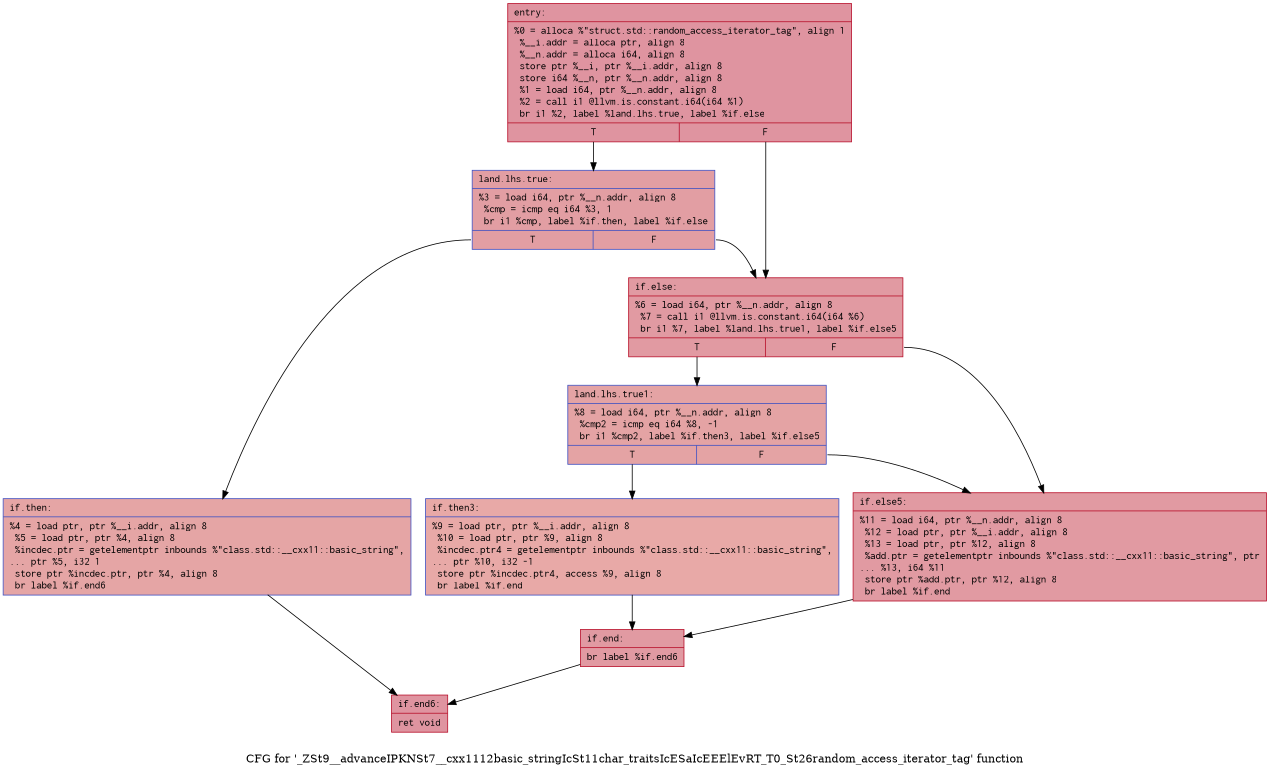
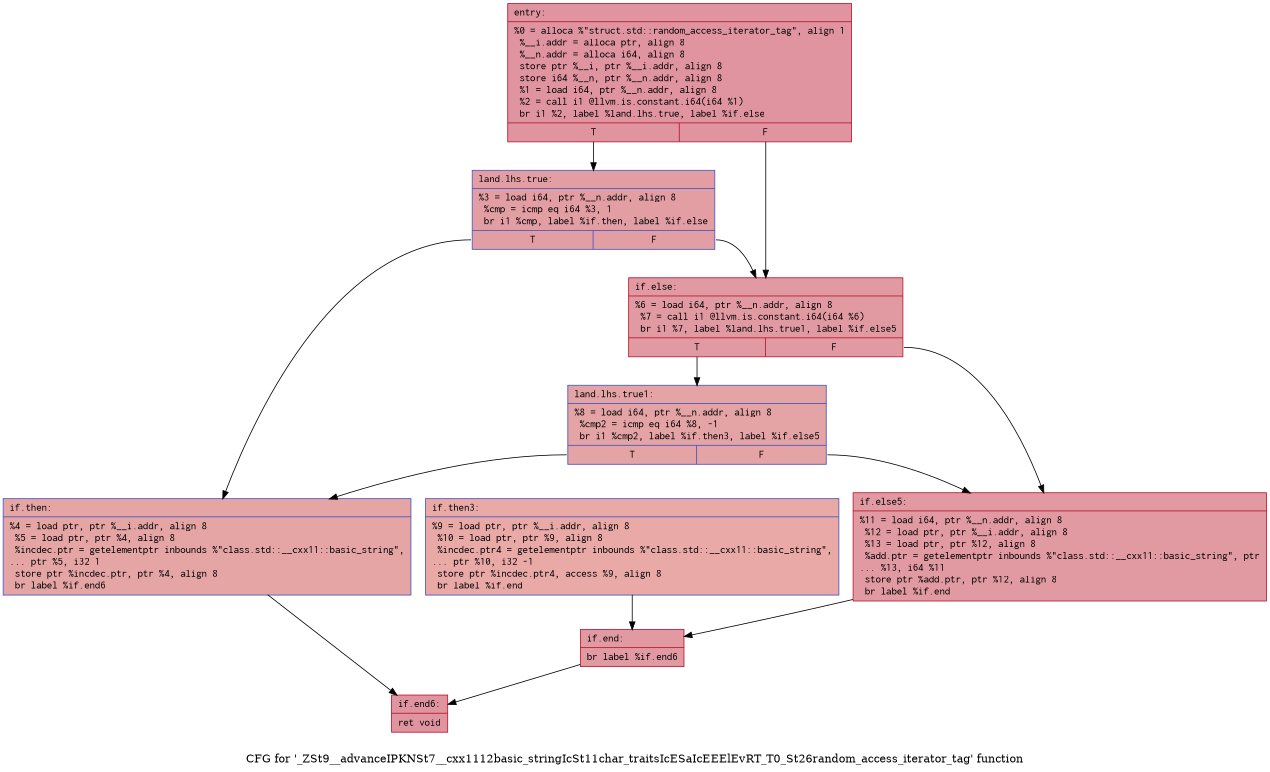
(632, 478) -> (450, 467)
